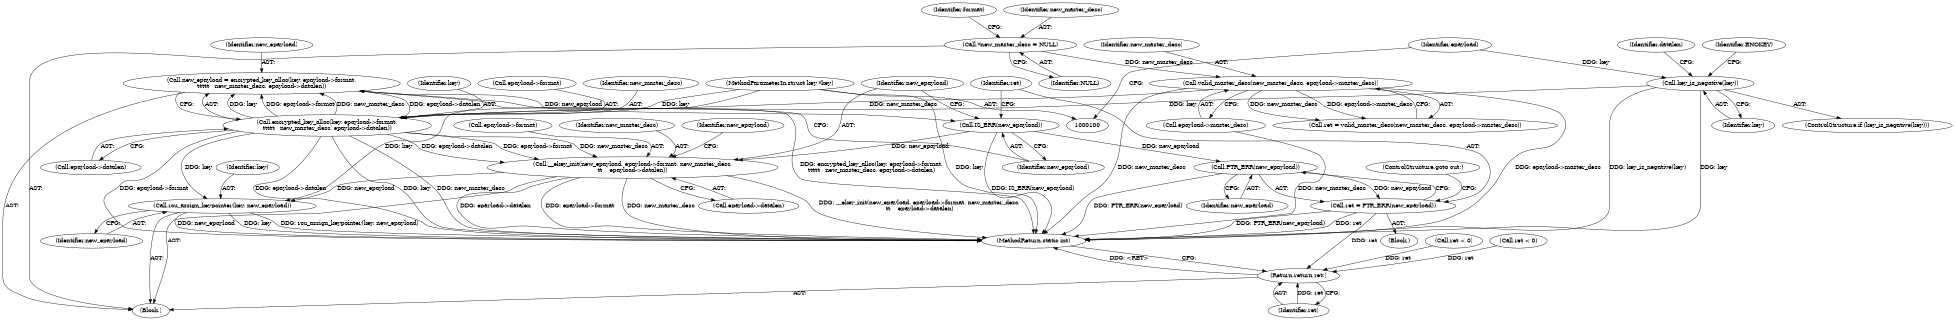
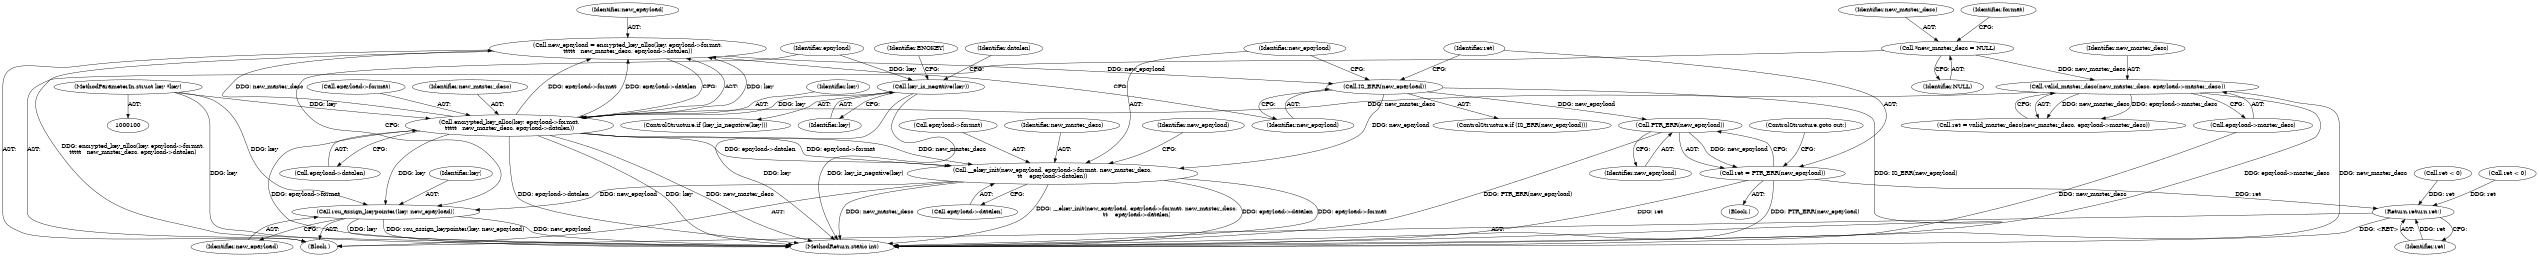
(1243, 60) -> (388, 69)
none -> (1522, 125)
(1166, 258) -> none
